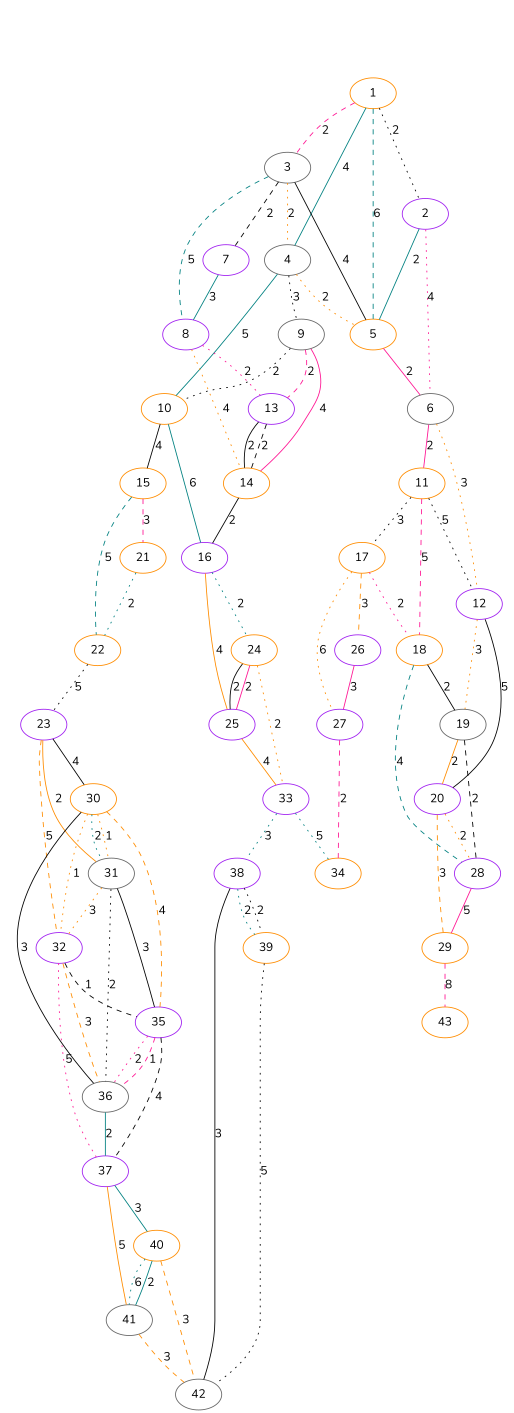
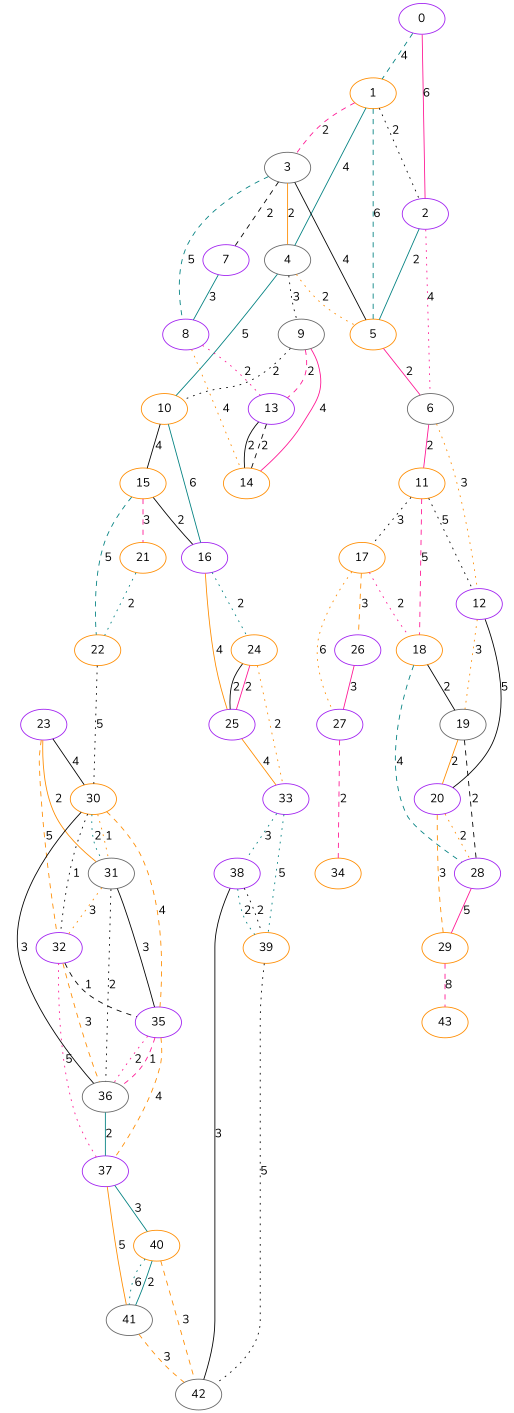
none -> (422, 19)
(288, 214) -> (288, 214)
(226, 521) -> (172, 521)
(71, 687) -> (96, 725)
(312, 836) -> (276, 874)
(70, 872) -> (70, 872)
(148, 1101) -> (148, 1101)
